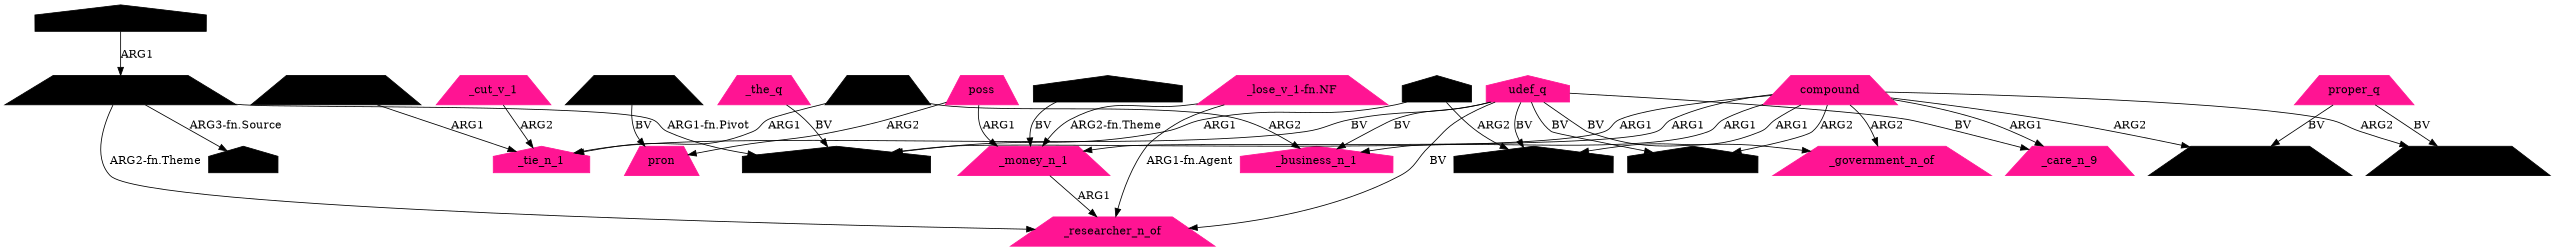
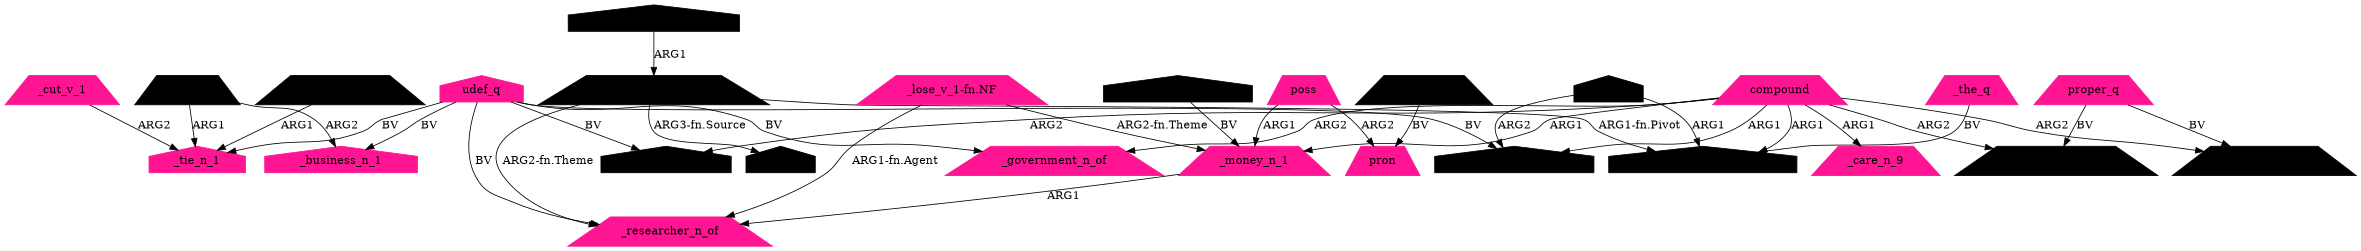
(1786, 107) -> none
(1570, 145) -> none
